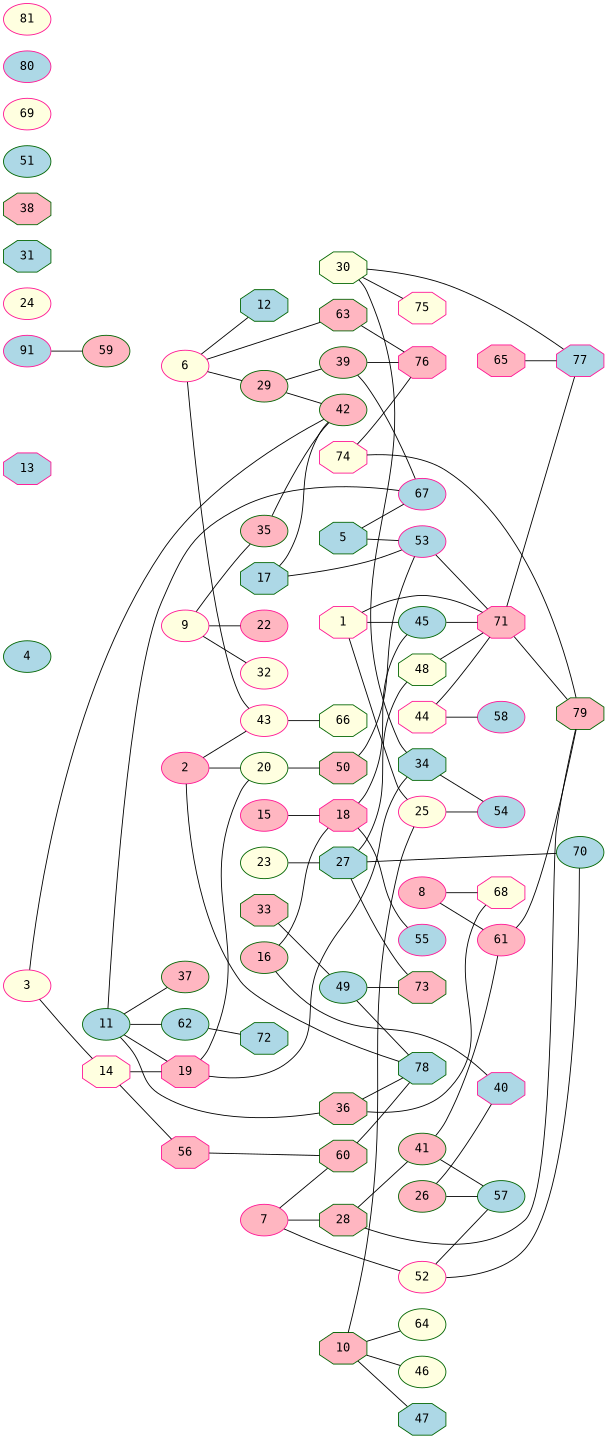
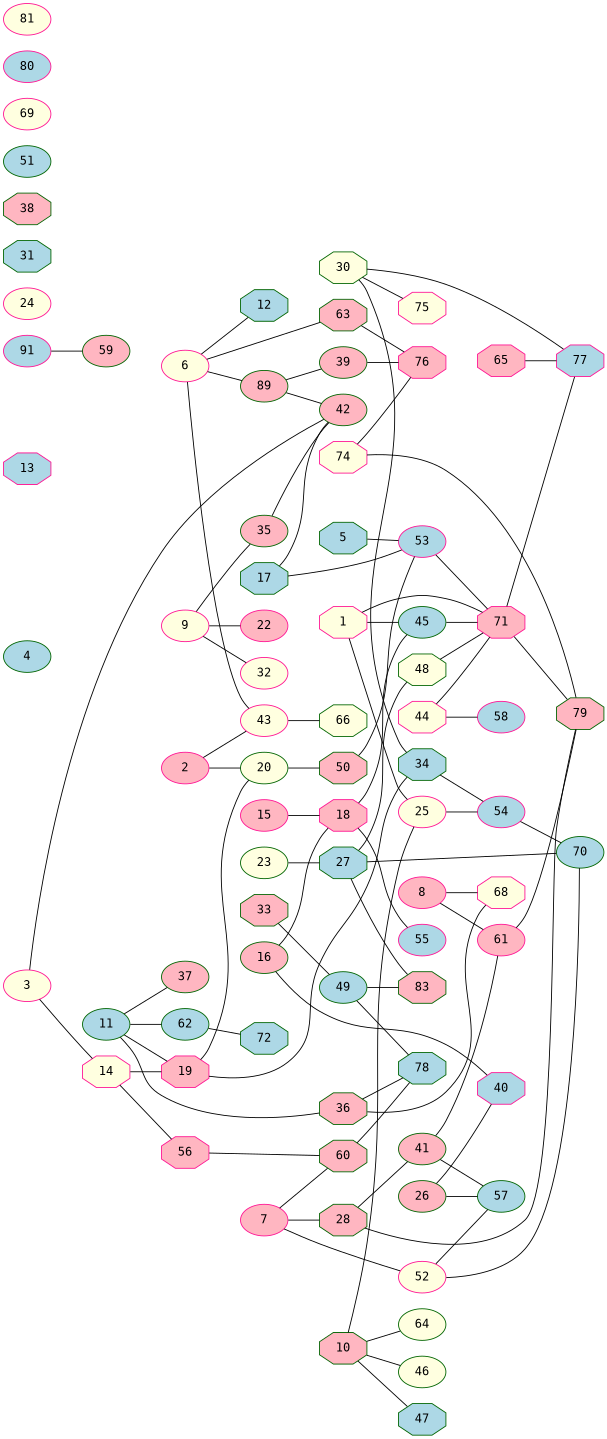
(264, 386) -> (264, 386)
(422, 494) -> none
none -> (541, 832)
(233, 969) -> none
(422, 988) -> (422, 988)
